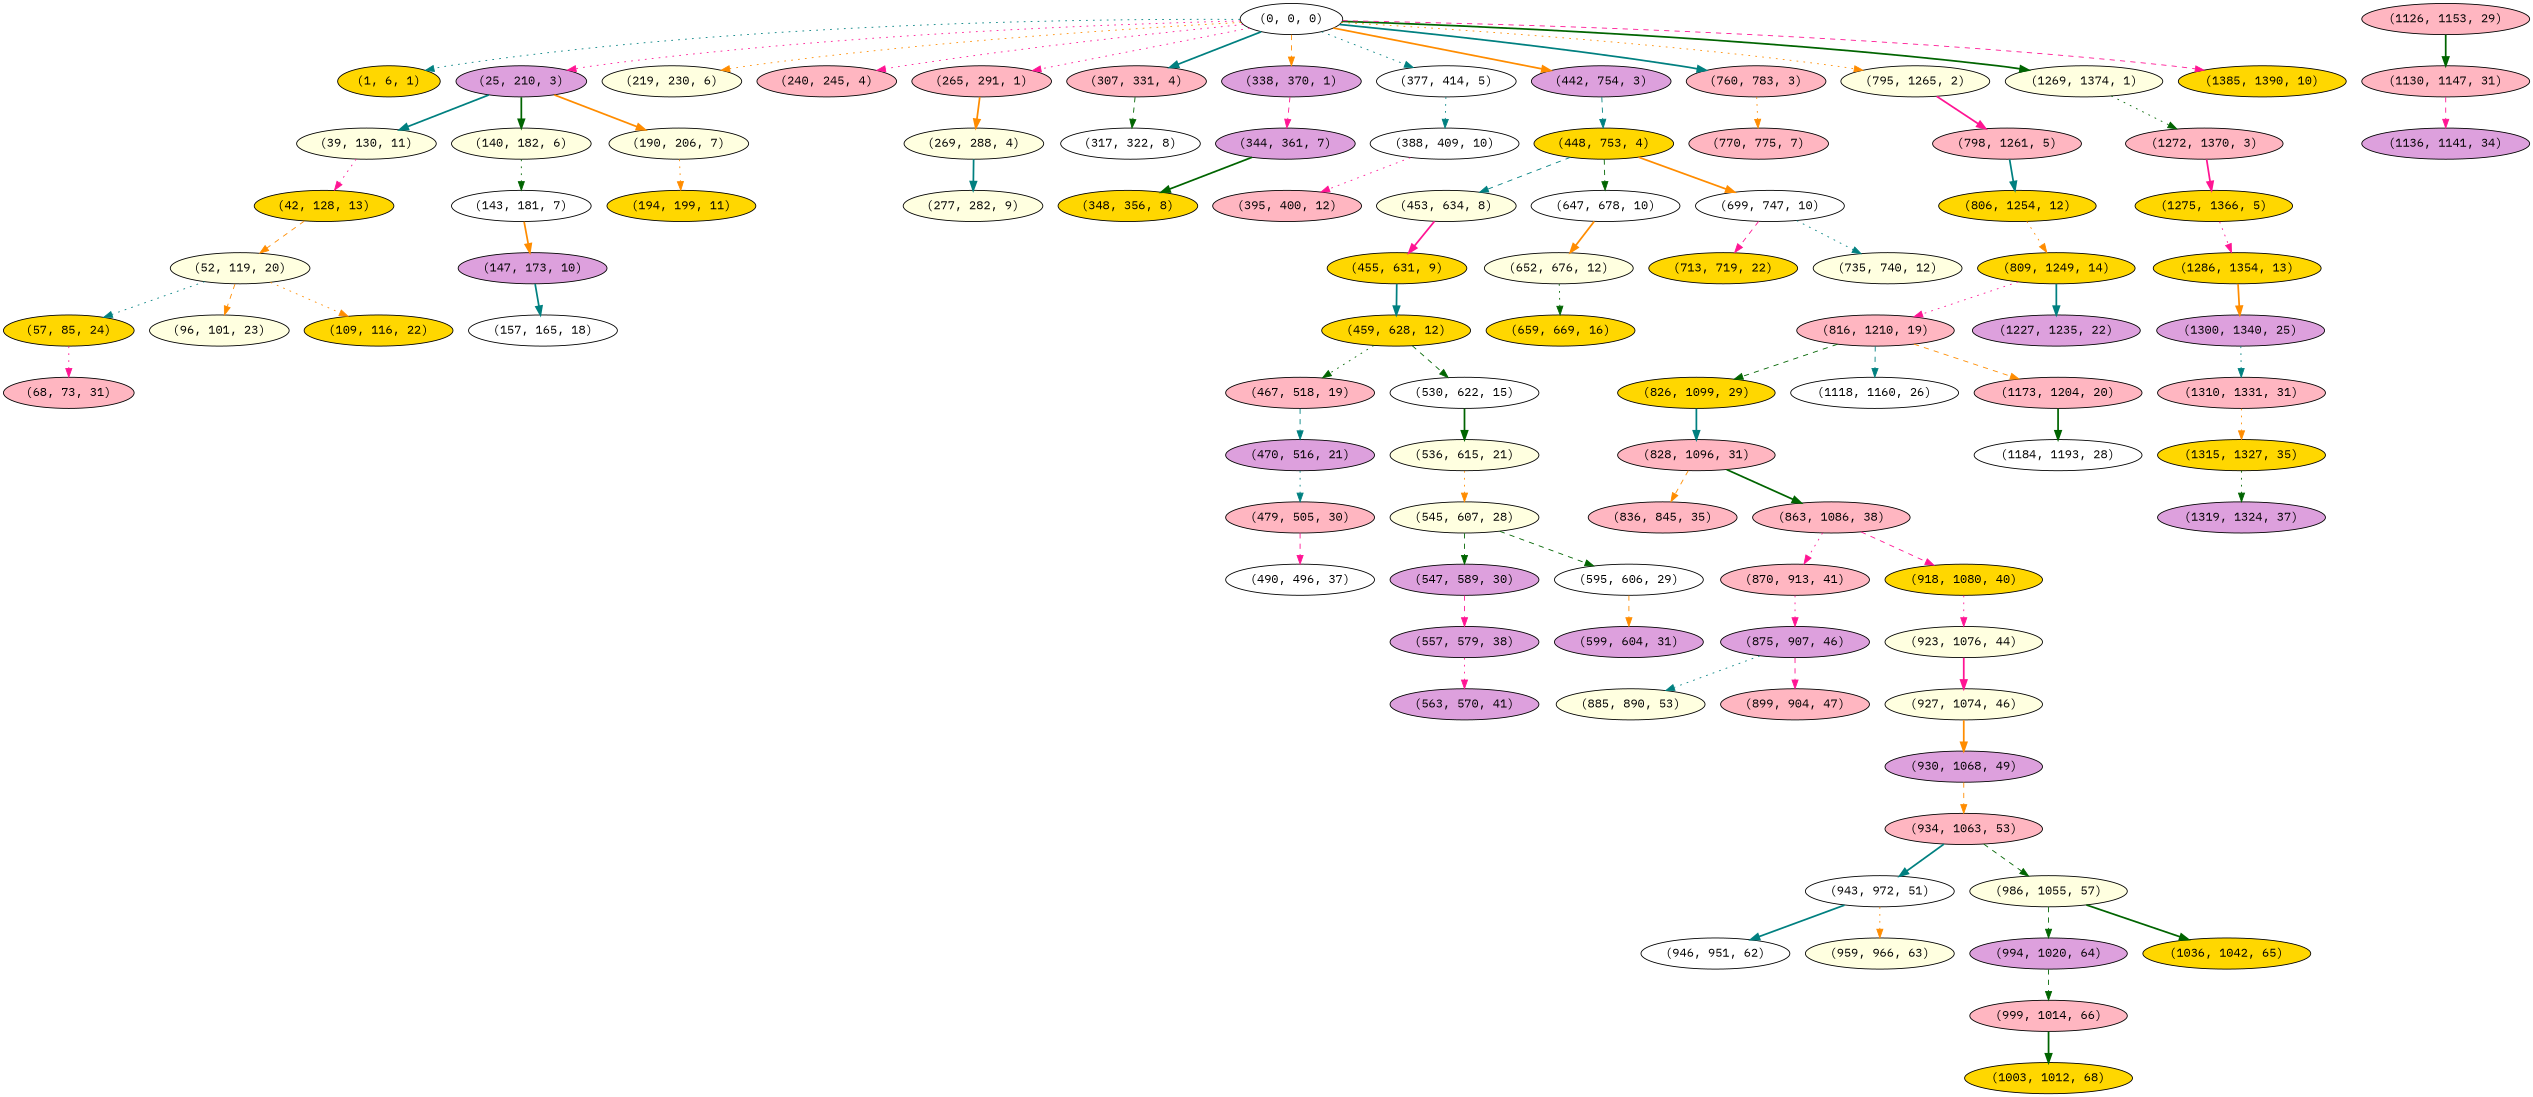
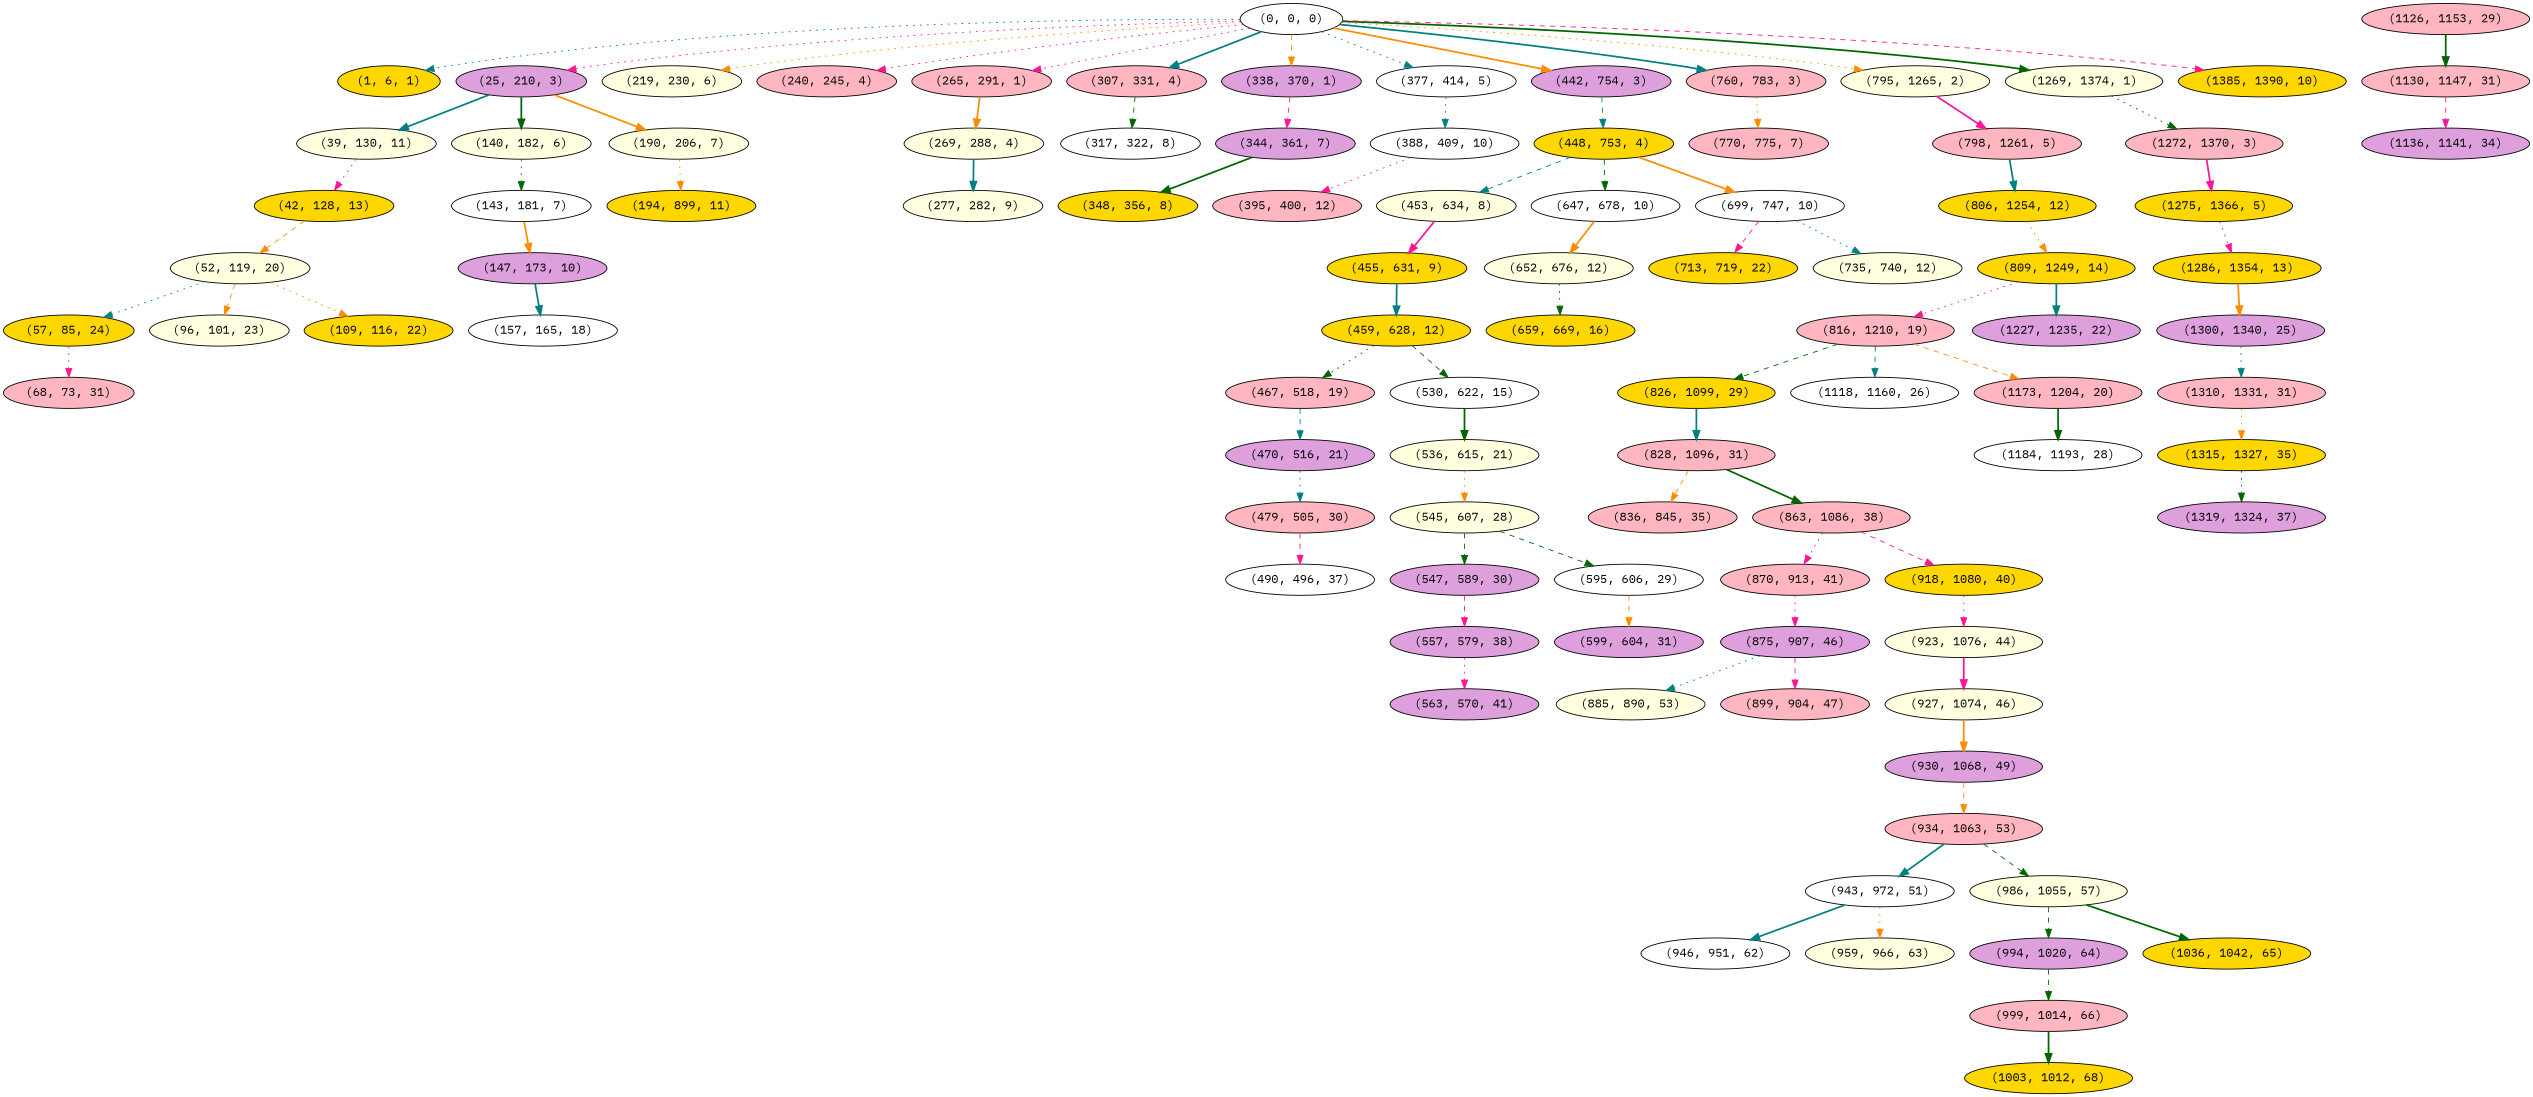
(681, 206) -> (681, 206)
